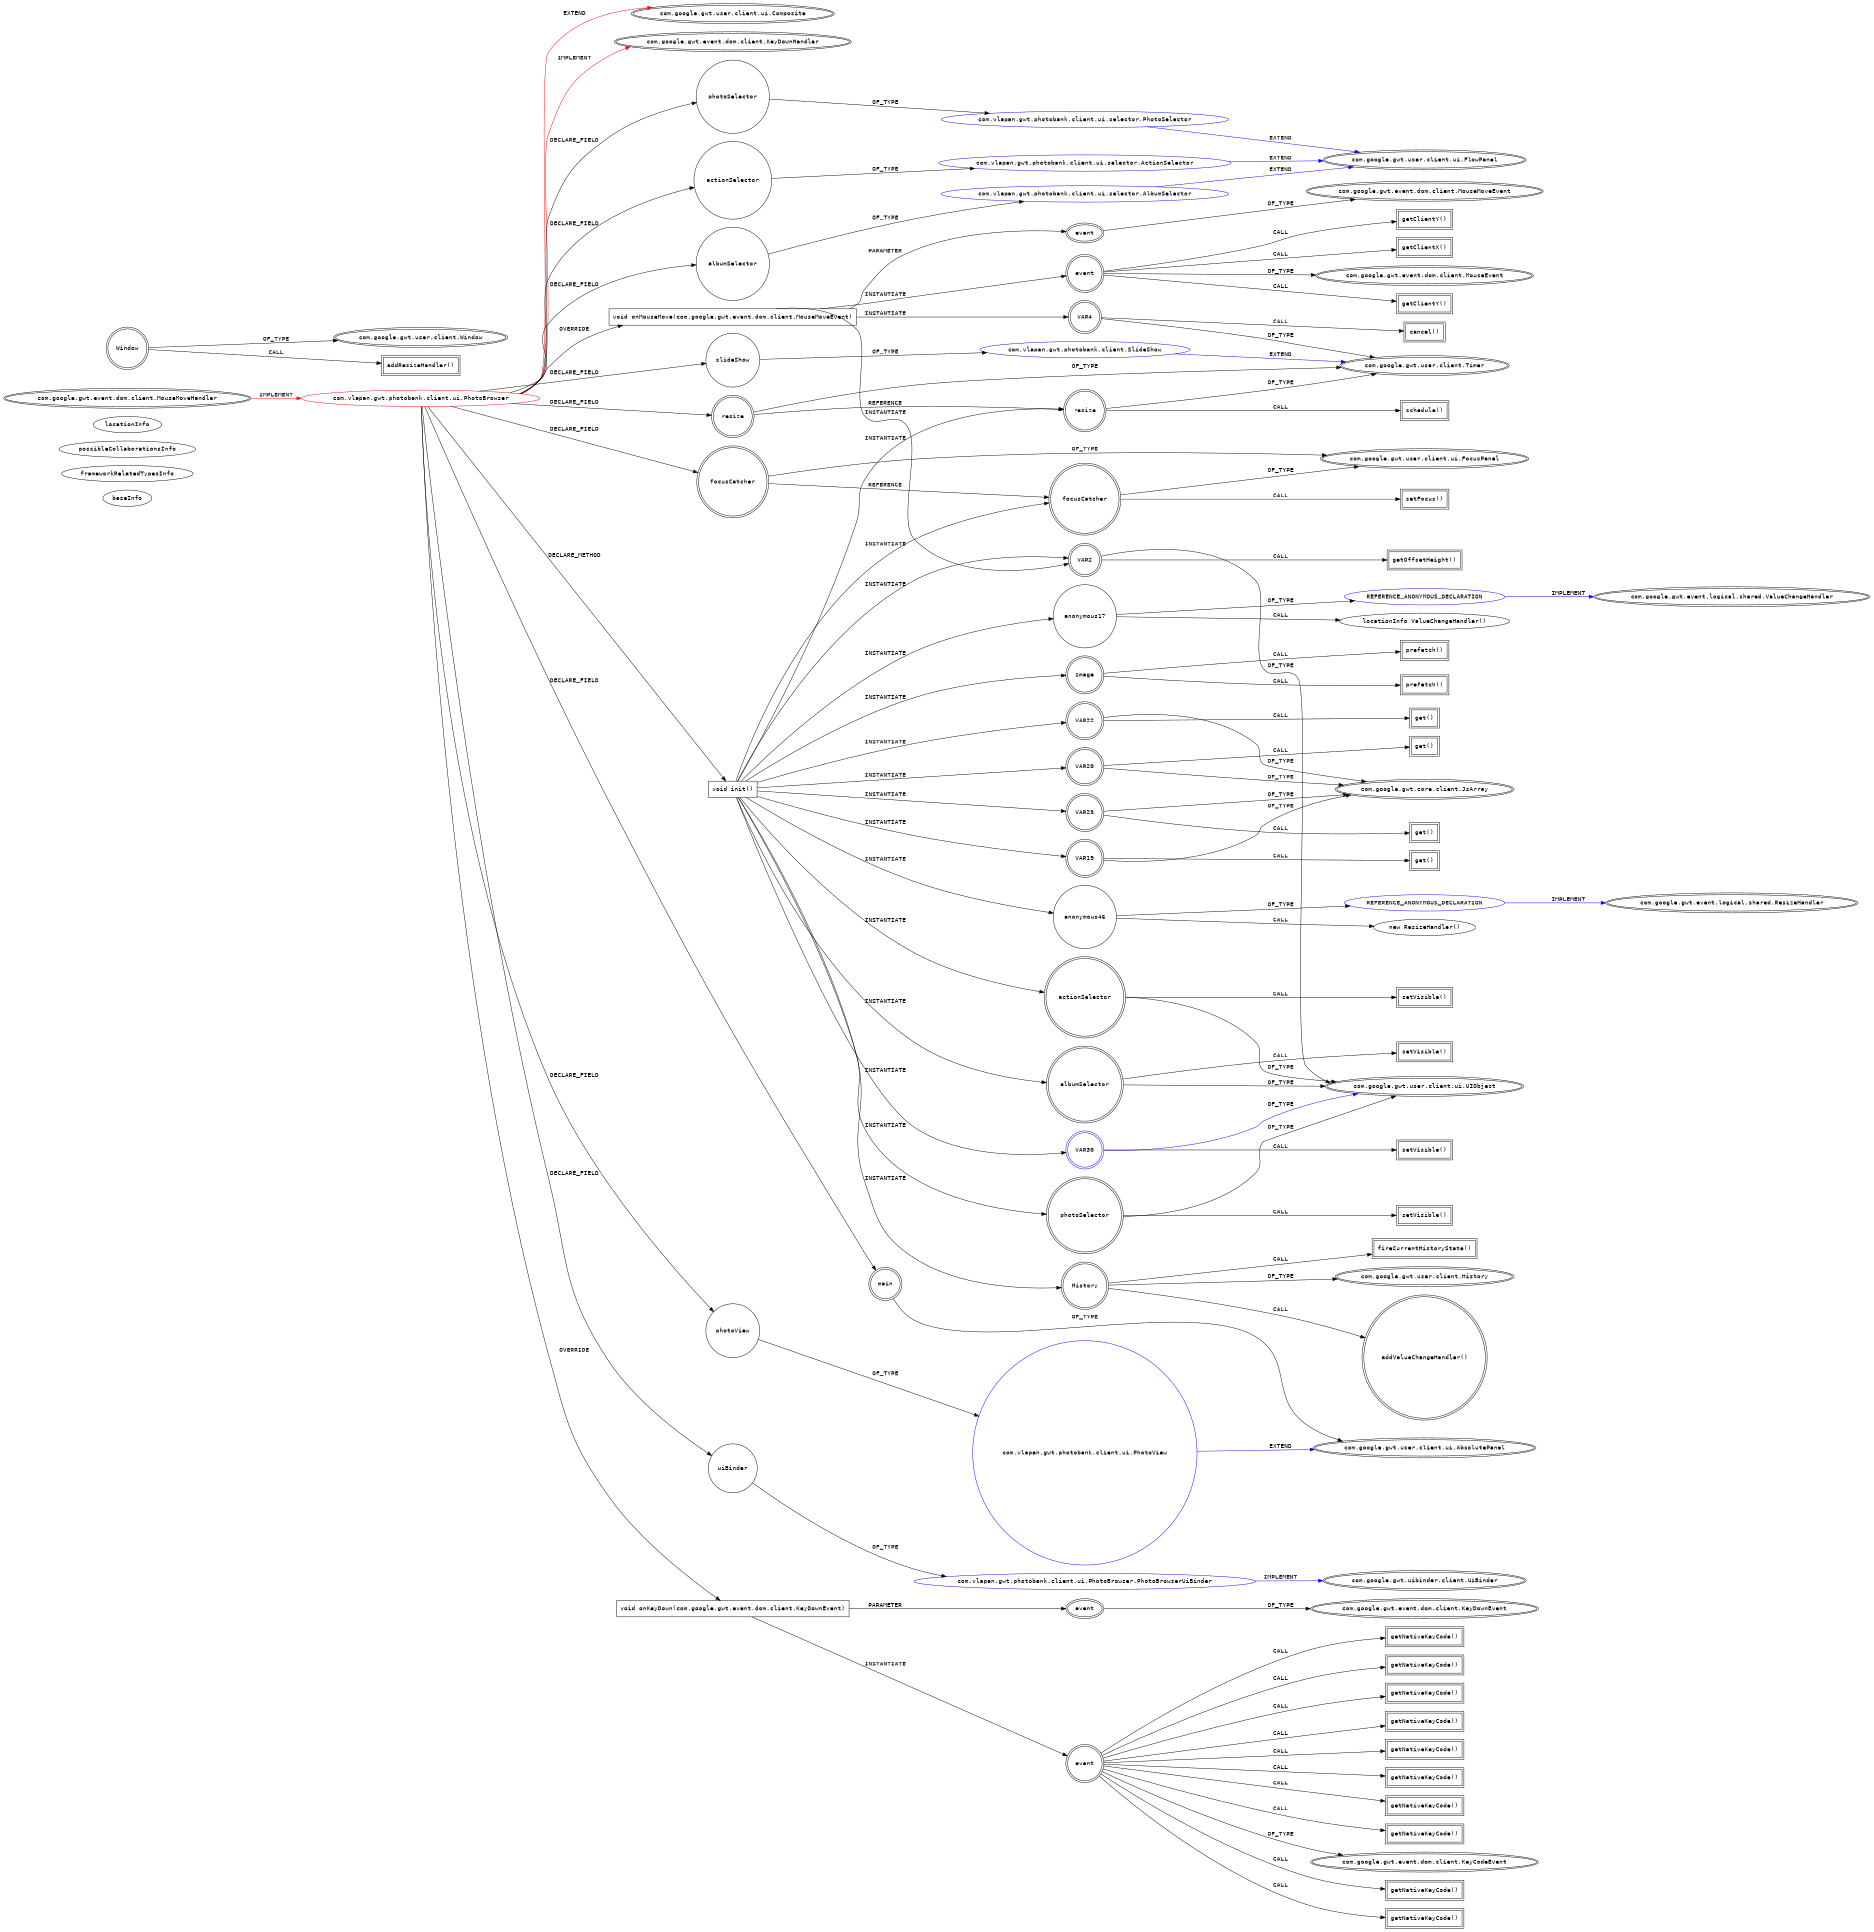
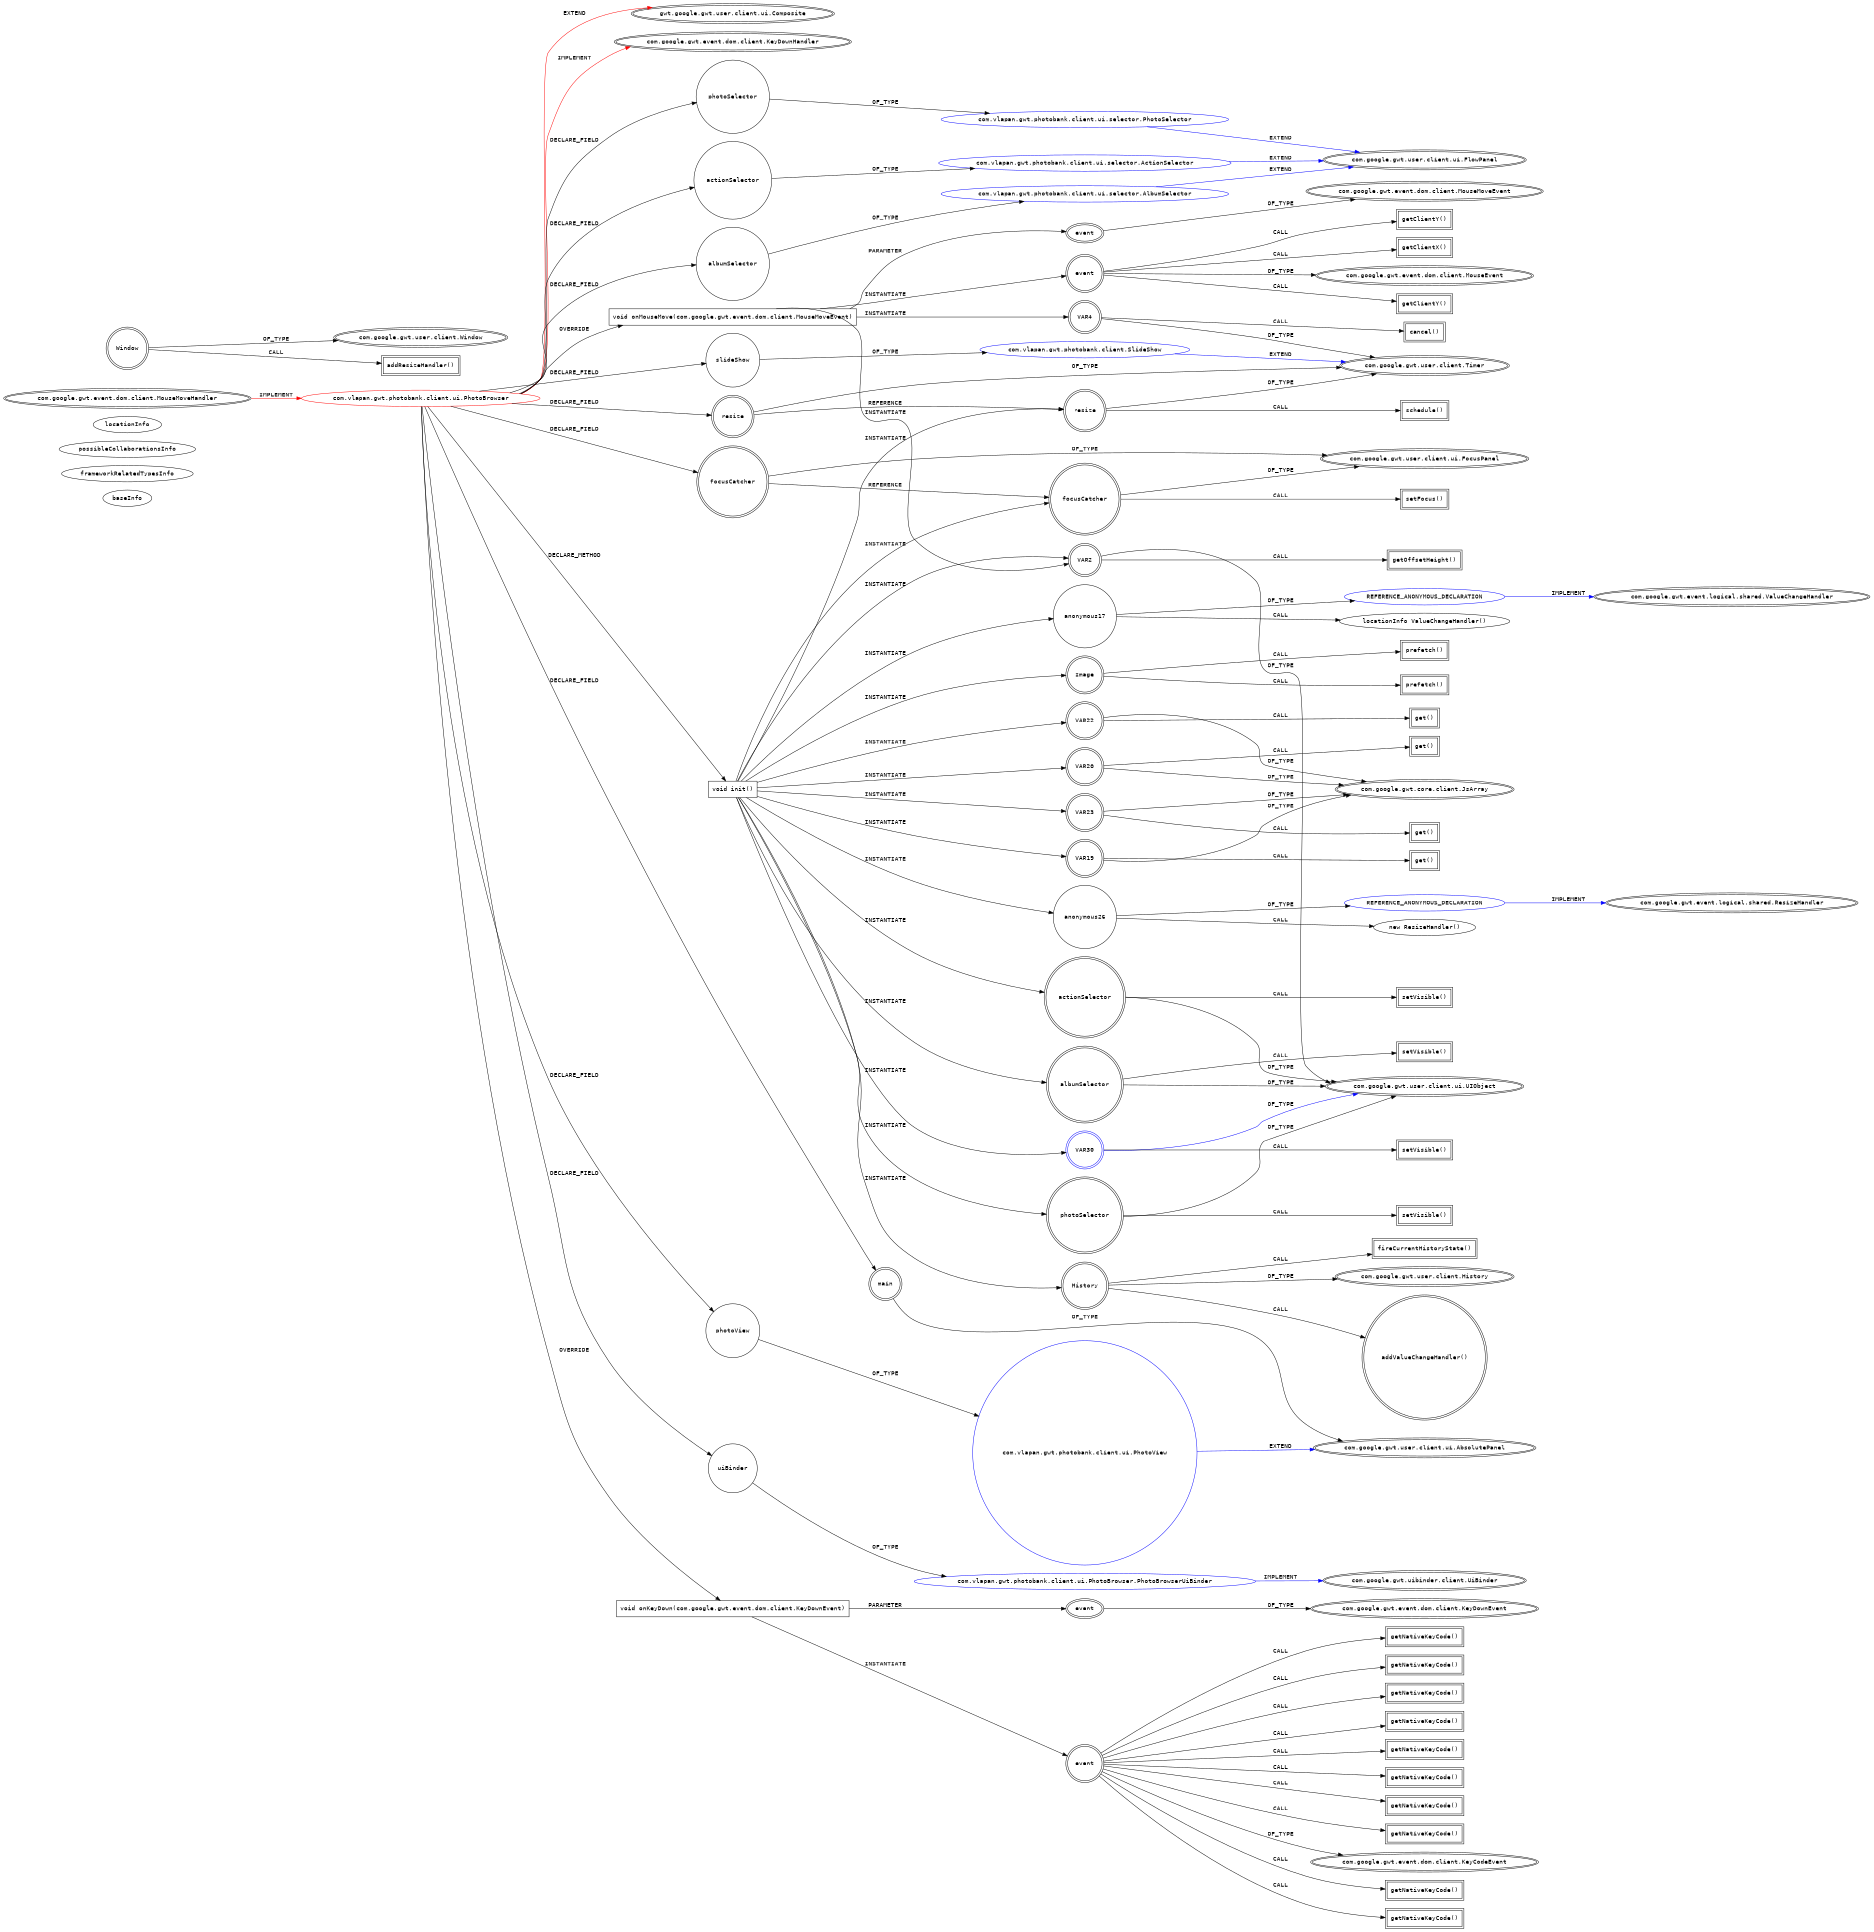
(733, 14) -> (733, 14)
(1085, 917) -> (1085, 917)
